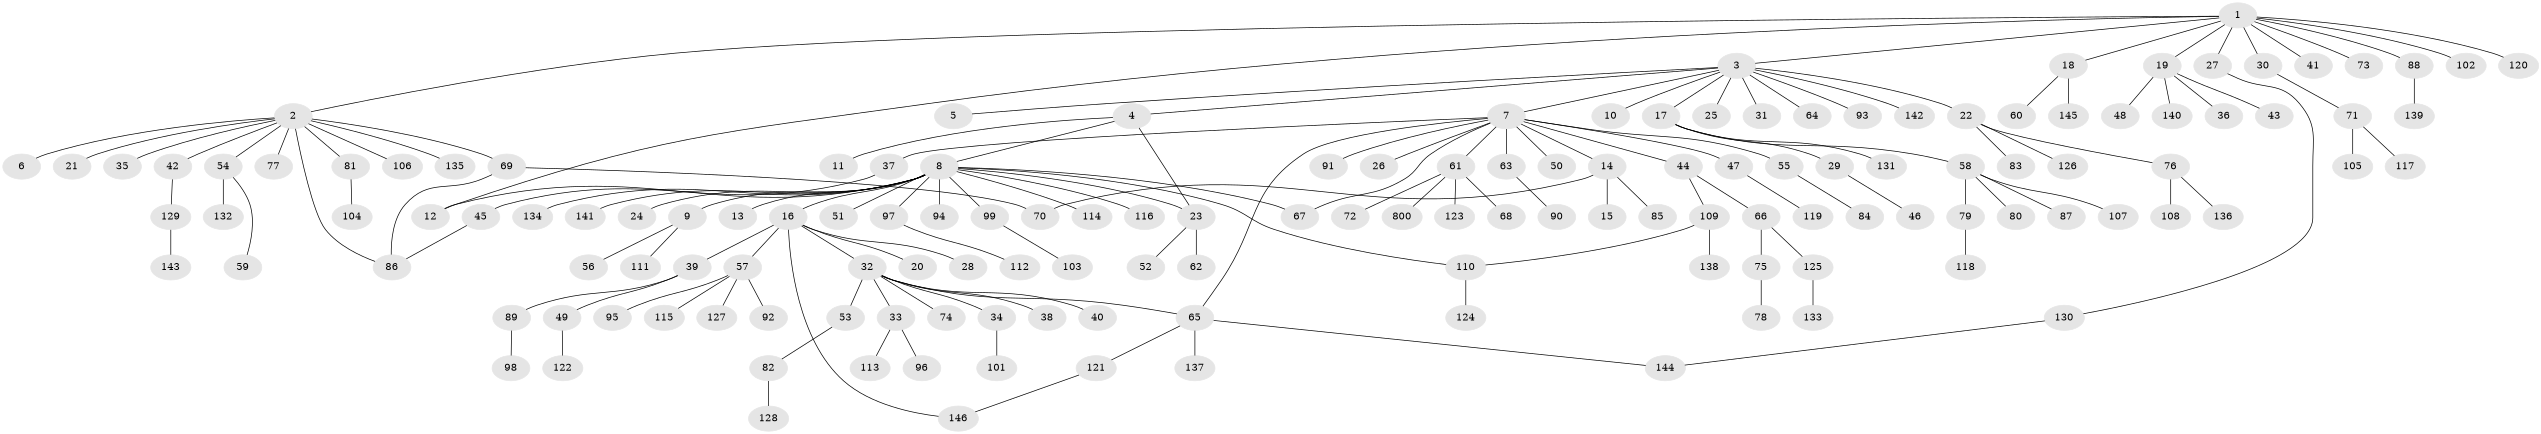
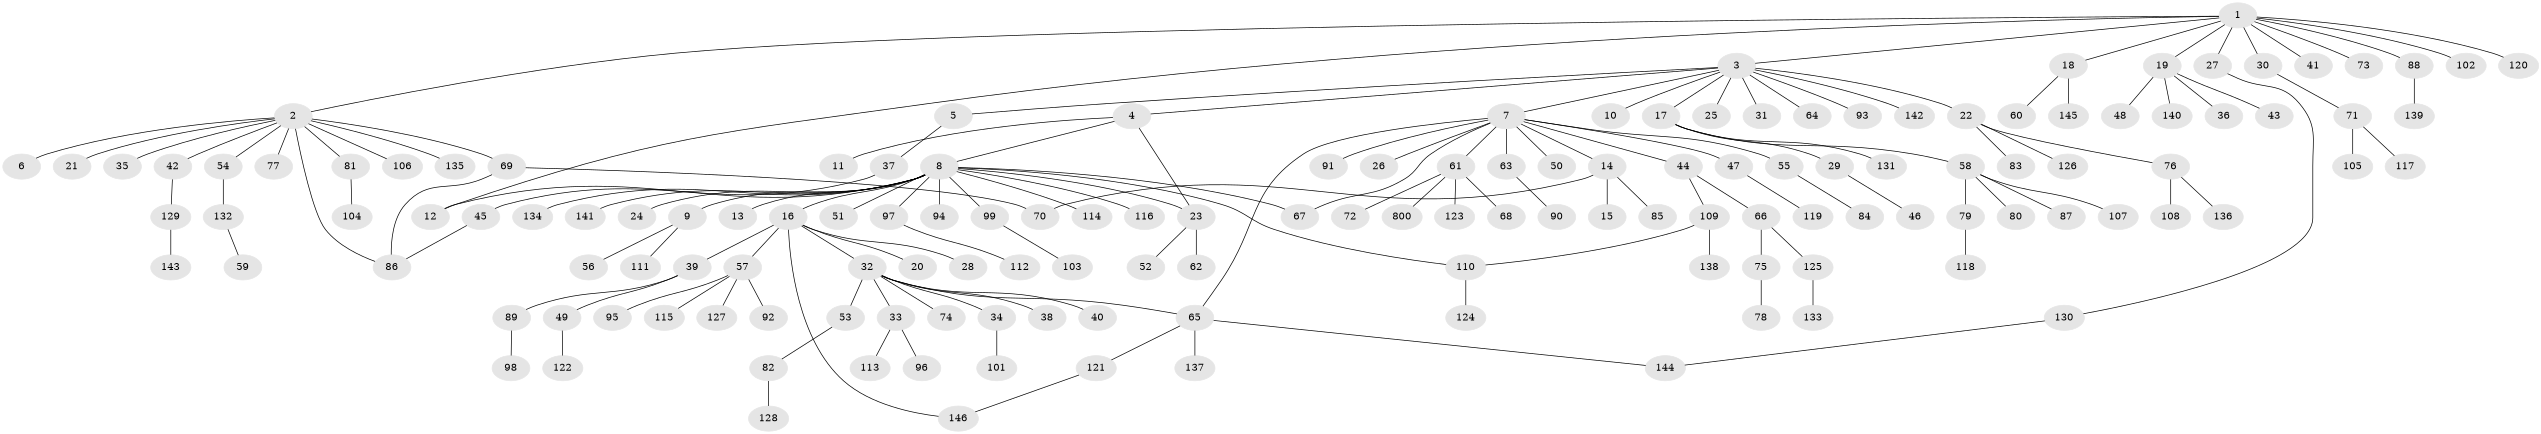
(1195, 131) -> (915, 146)
(252, 214) -> (233, 242)
